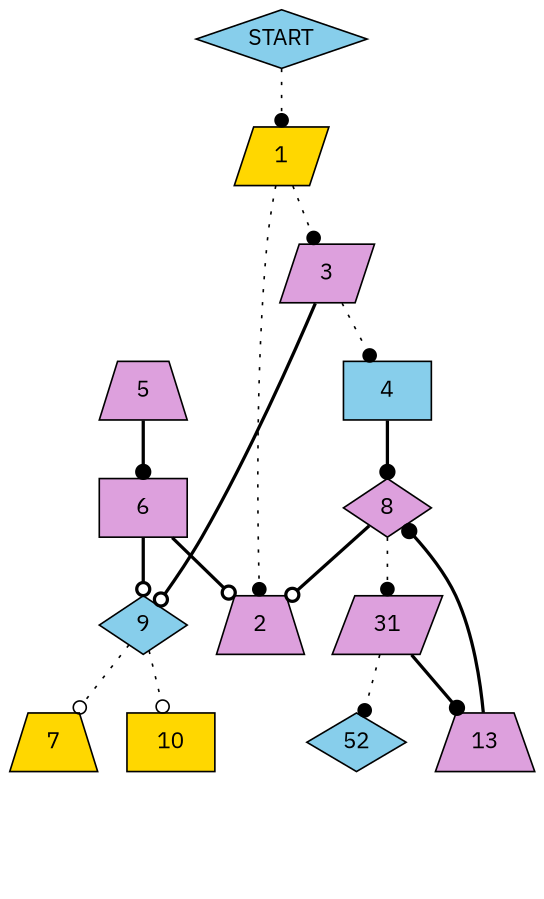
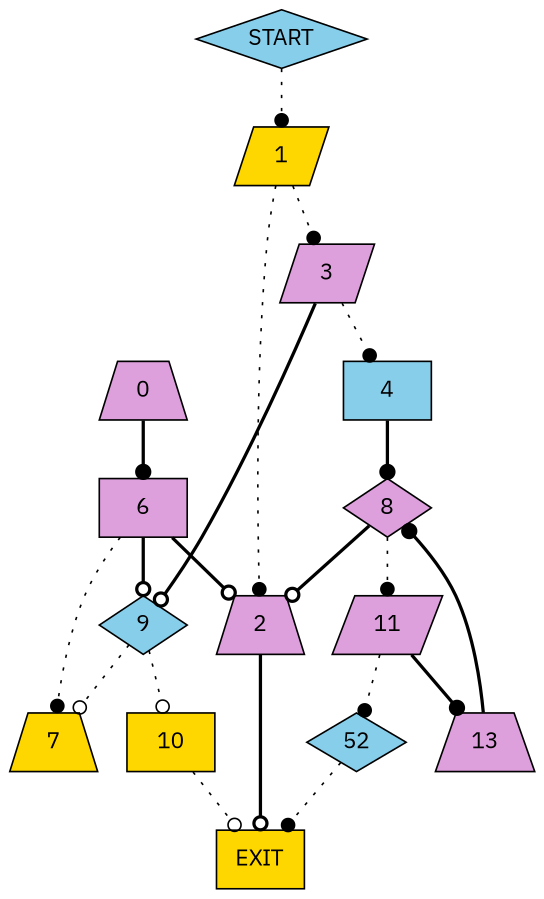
(143, 391) -> (143, 391)
none -> (78, 614)
(387, 625) -> (387, 625)
none -> (260, 859)
